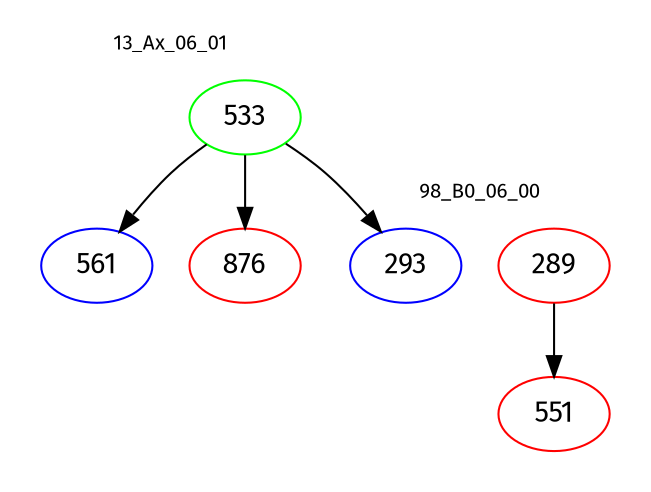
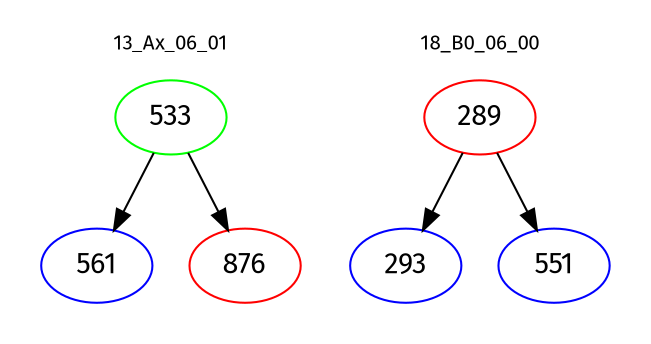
(347, 193) -> (448, 182)
(480, 193) -> (480, 44)
(554, 414) -> (554, 266)
